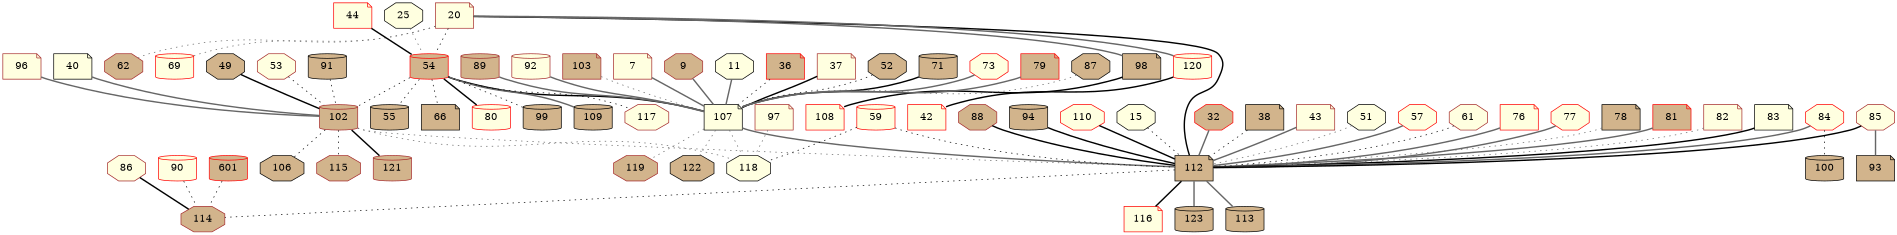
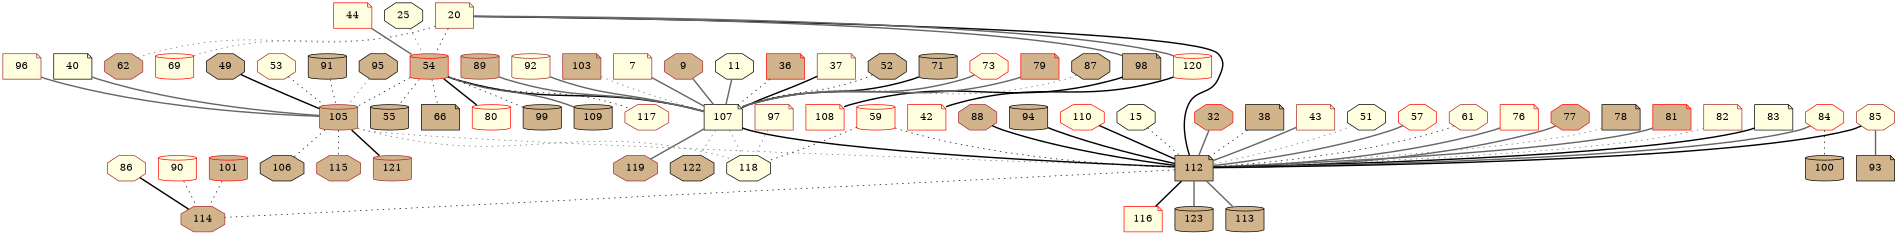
(392, 41) -> (392, 41)
none -> (378, 66)
(339, 117) -> (339, 117)
(1570, 117) -> (1570, 117)
(679, 143) -> (679, 143)
(947, 154) -> (947, 154)
(228, 168) -> (228, 168)
